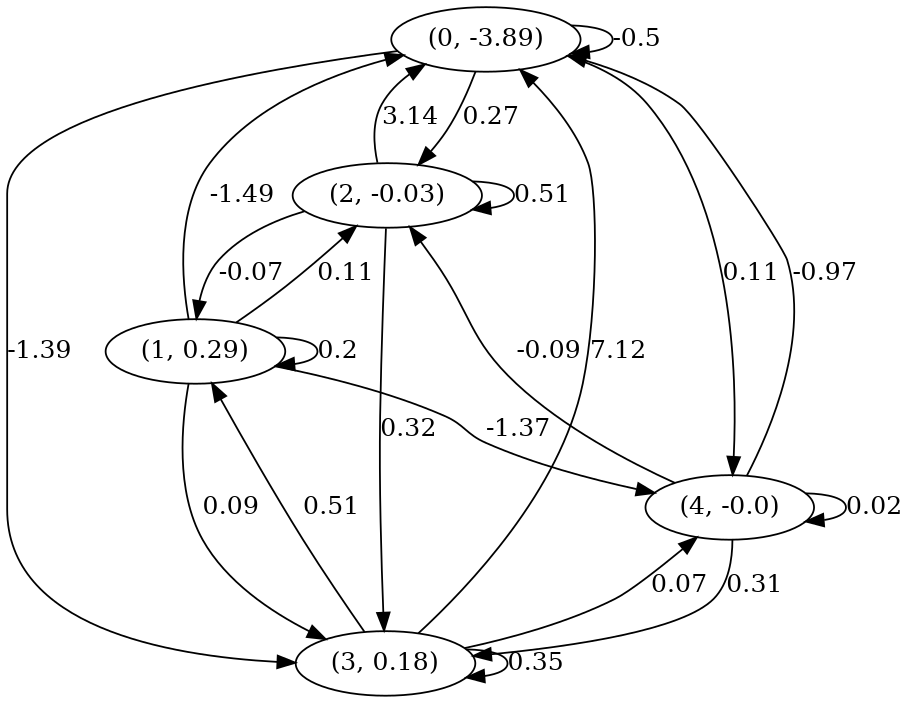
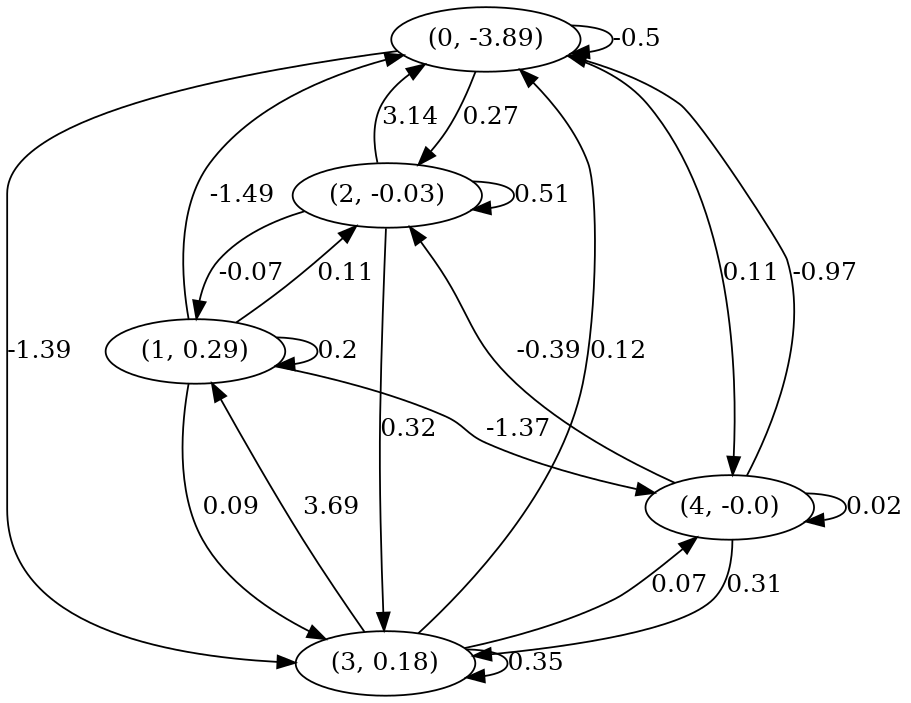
(550, 351) -> (550, 351)
(619, 351) -> (619, 351)
(332, 507) -> (332, 507)
